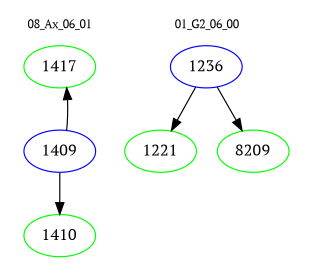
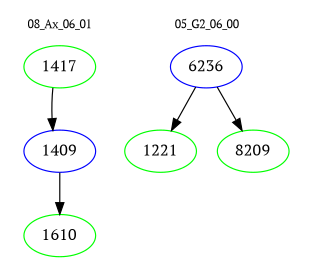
(207, 25) -> (207, 25)
(206, 67) -> (206, 67)
(68, 115) -> (52, 103)
(60, 236) -> (60, 236)
